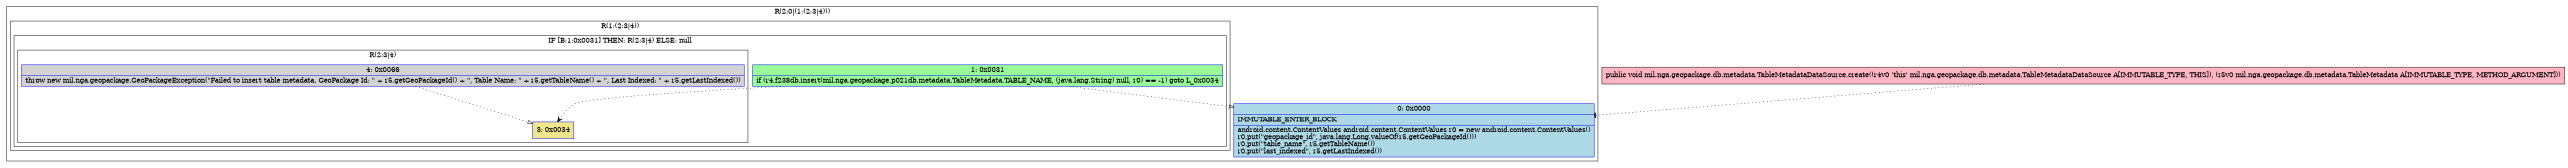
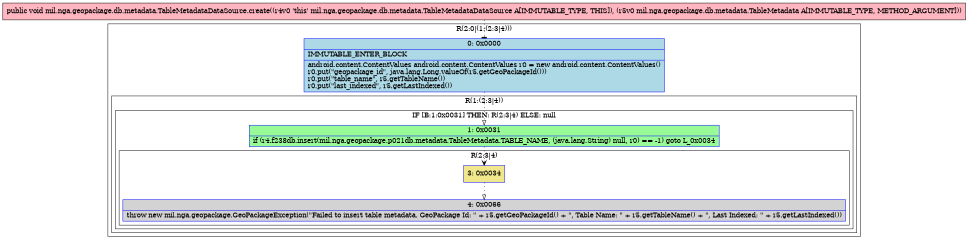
(1149, 96) -> (484, 106)
(472, 104) -> (484, 189)
